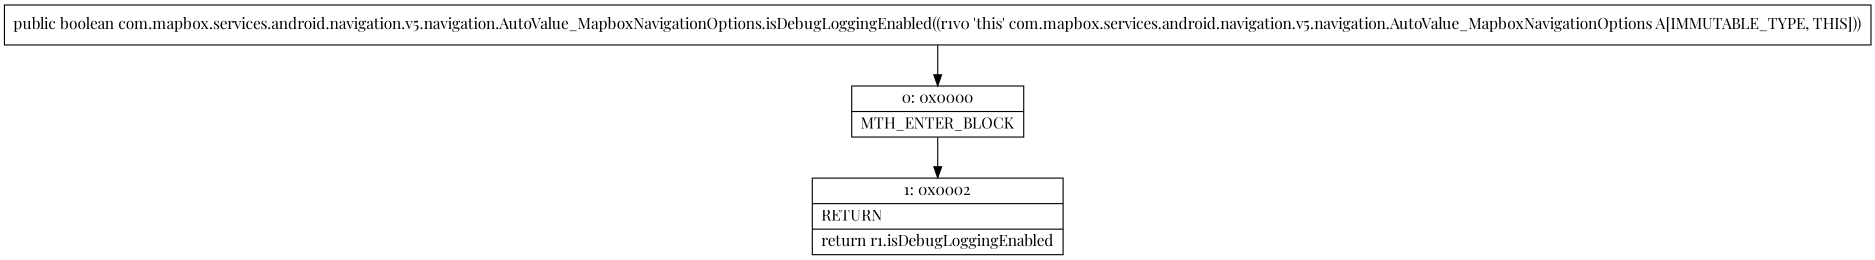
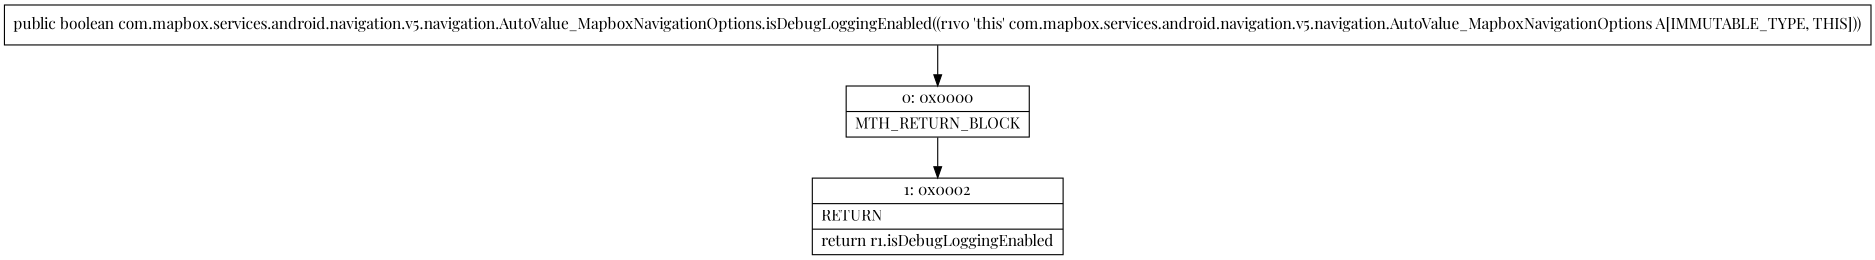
(938, 124) -> (938, 124)
